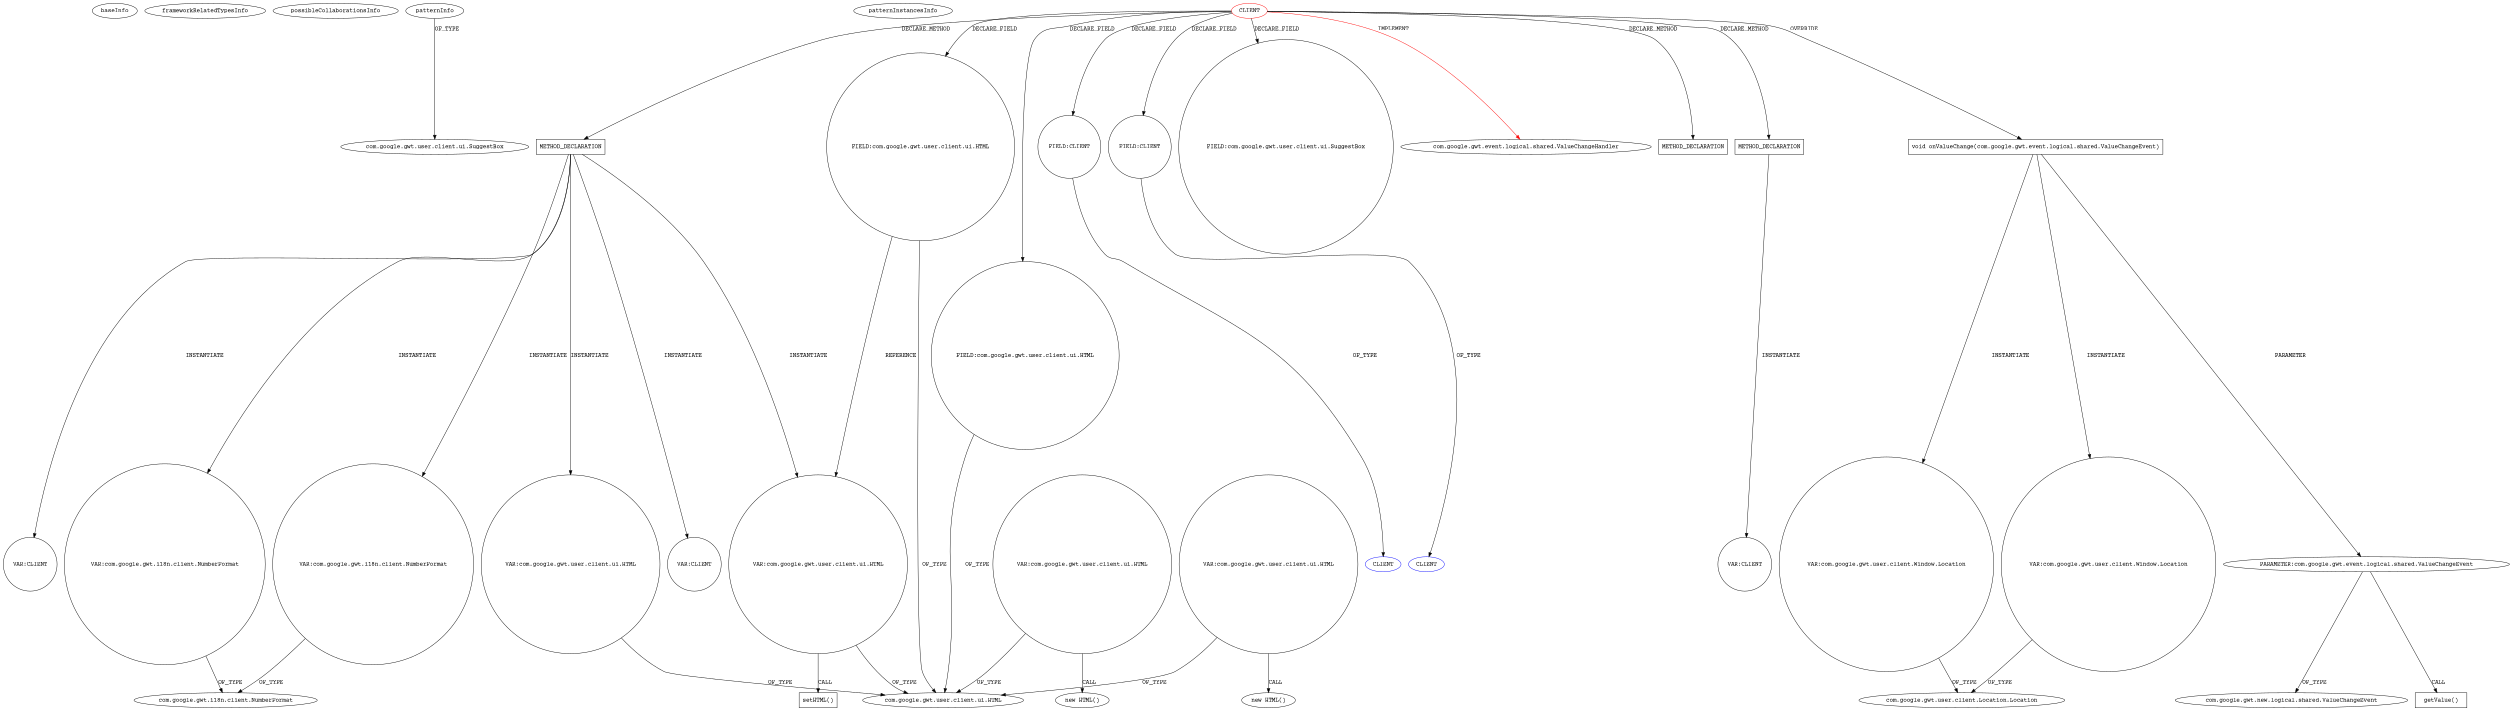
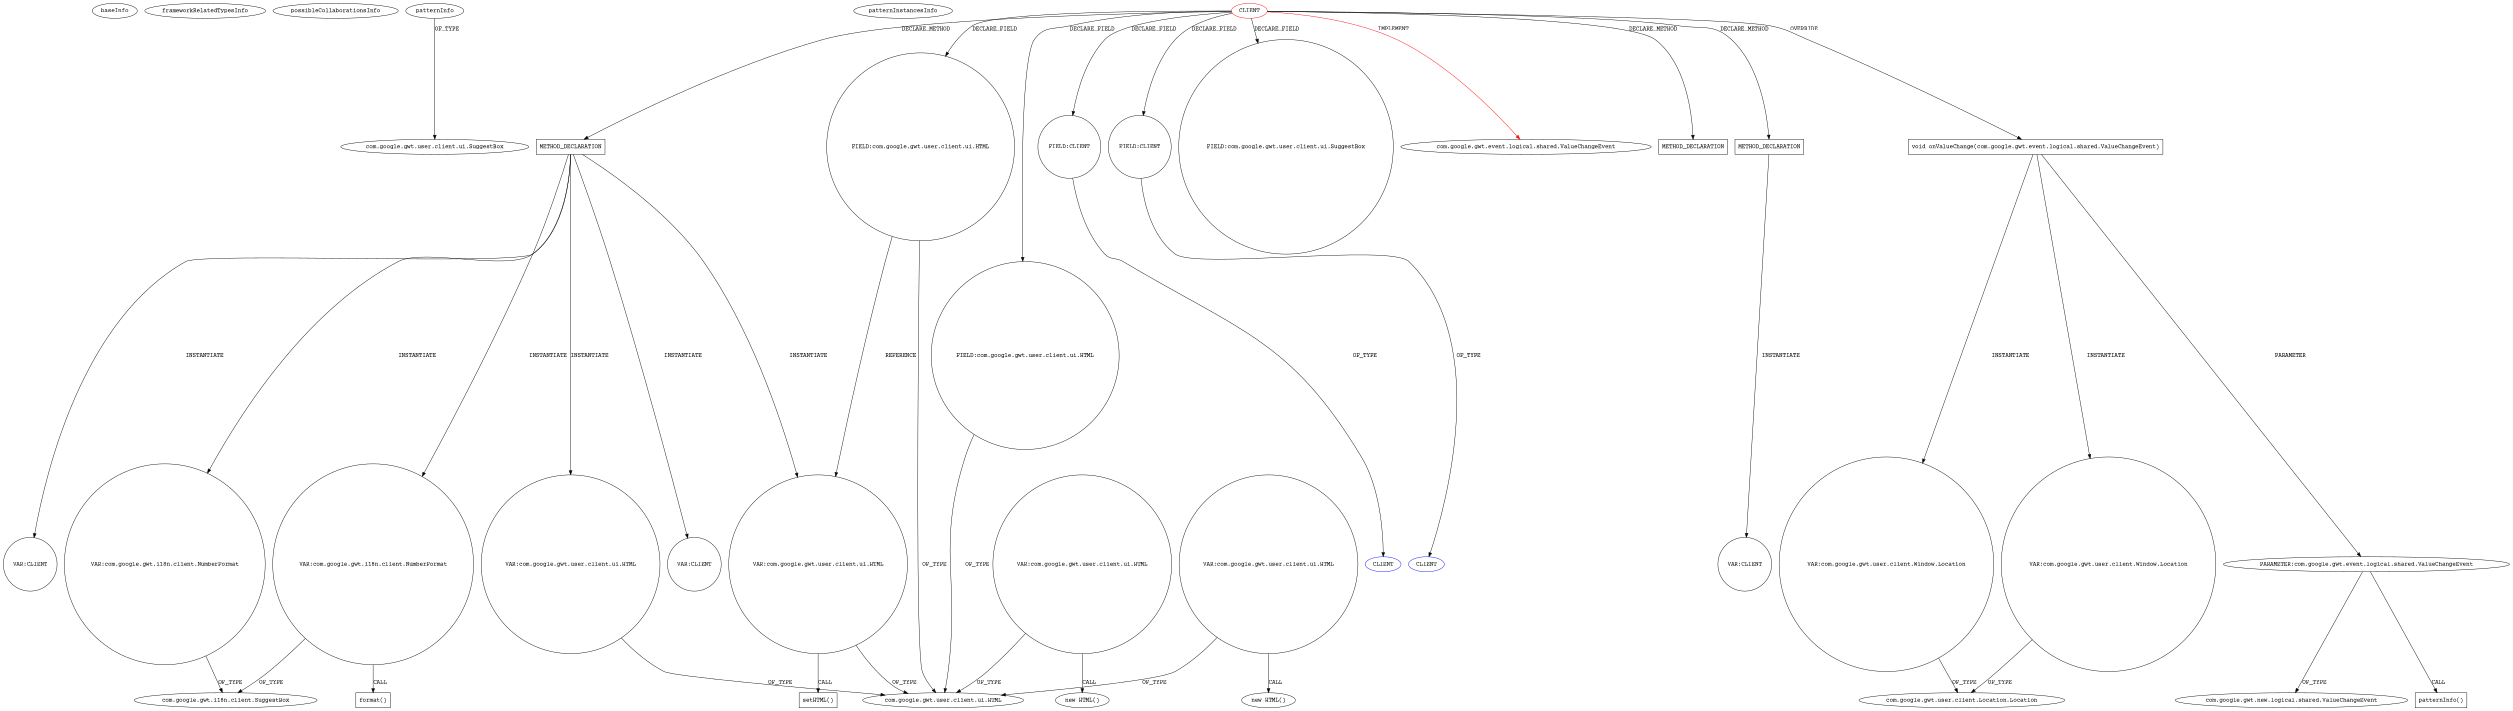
(1526, 147) -> (1526, 147)
(226, 700) -> (226, 700)
none -> (373, 700)
(2441, 700) -> (2441, 700)
